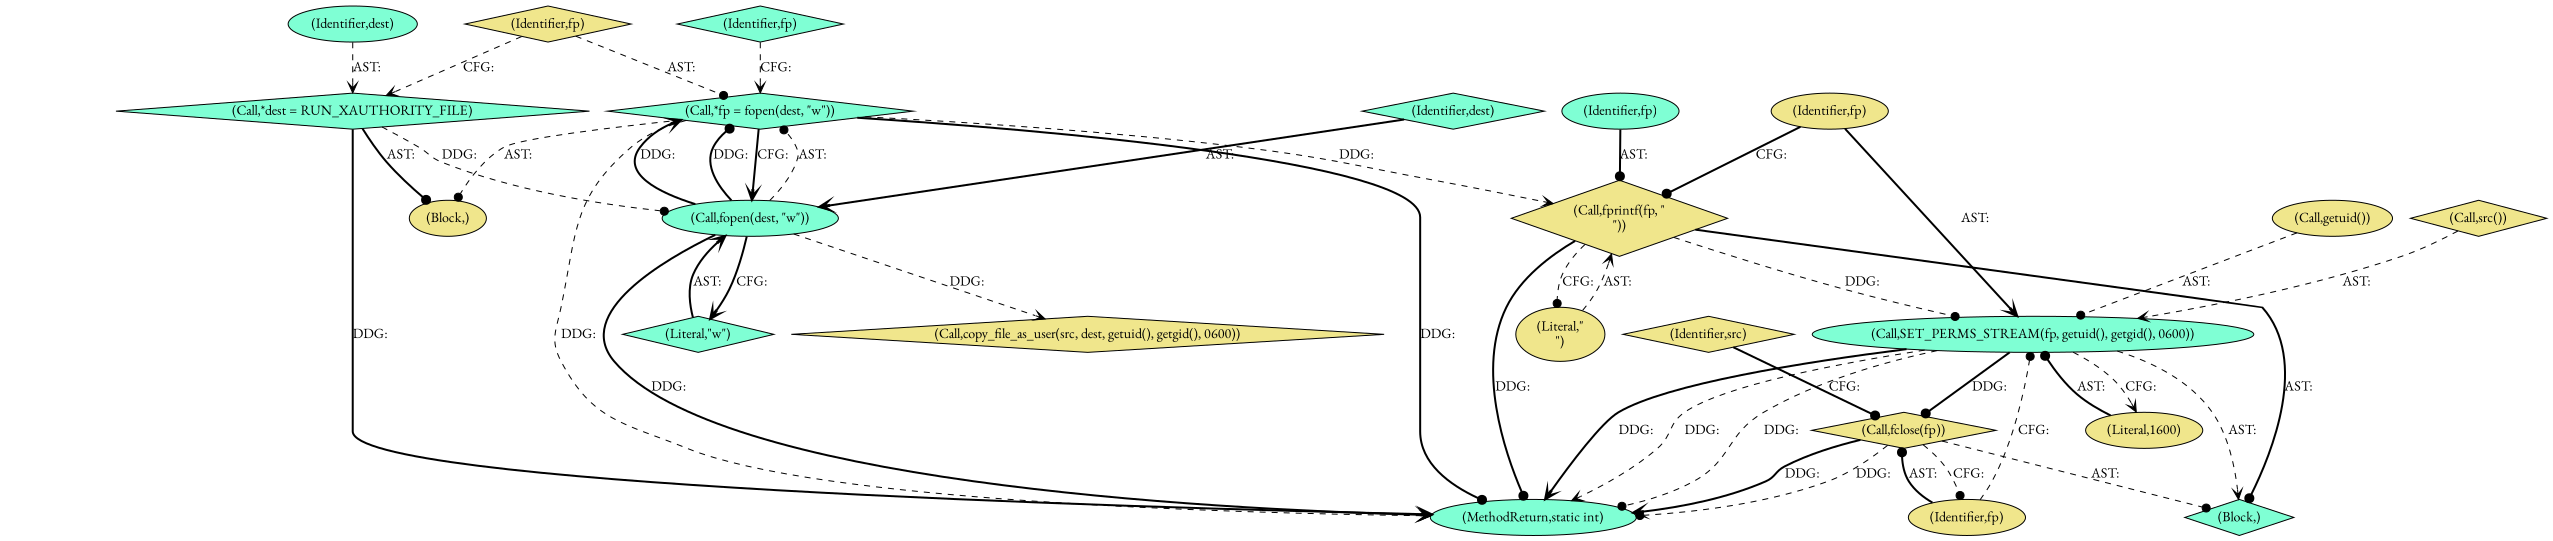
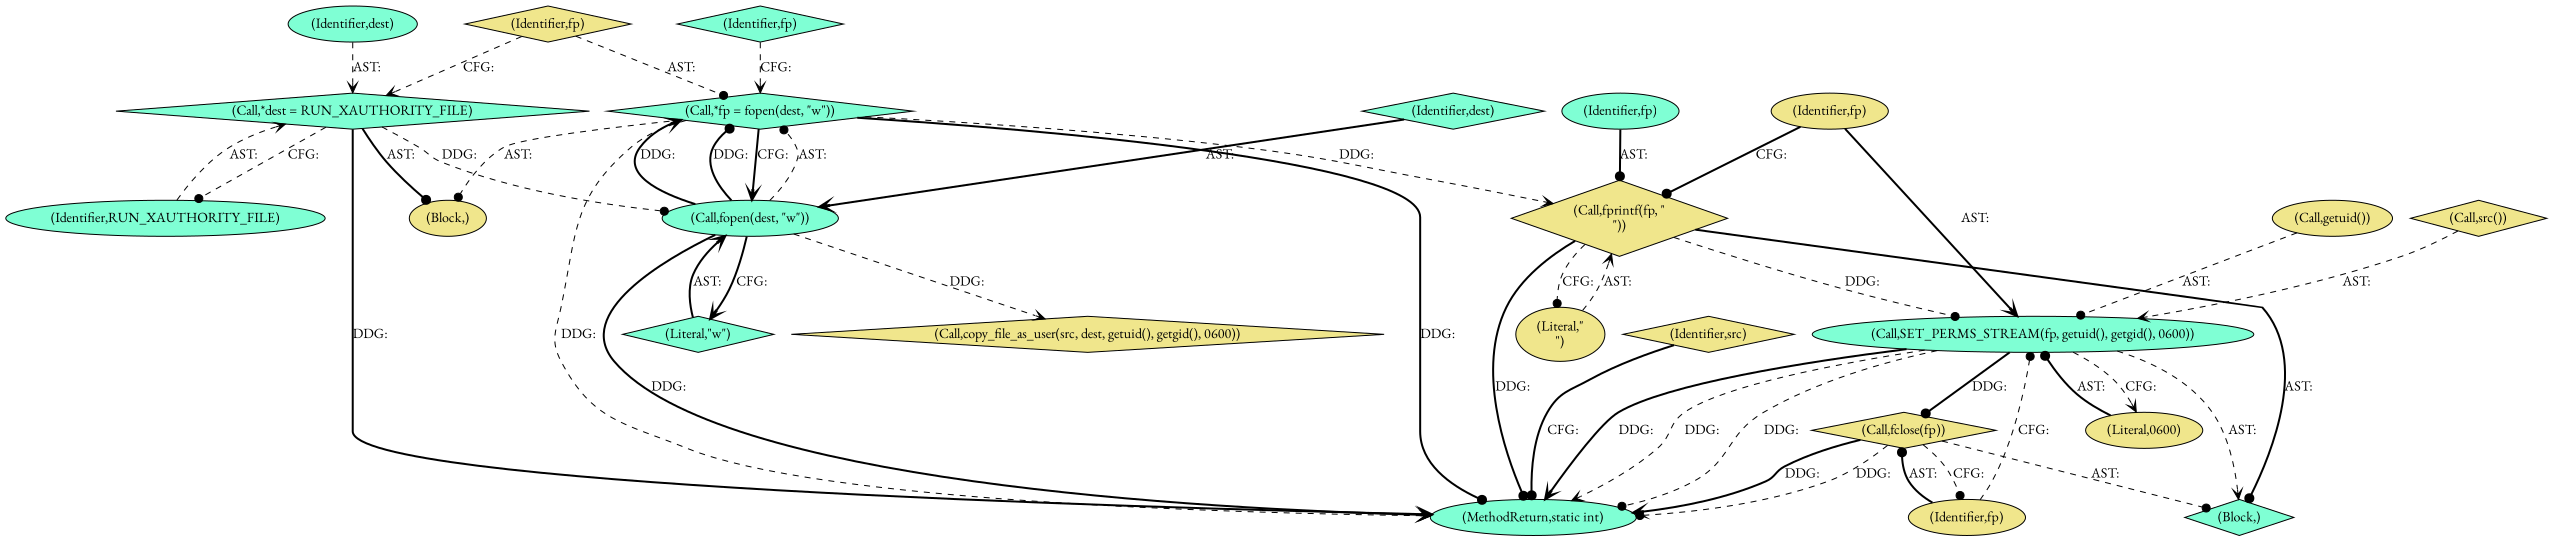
none -> (165, 218)
(1802, 380) -> (1570, 390)
(2144, 430) -> (2144, 430)
